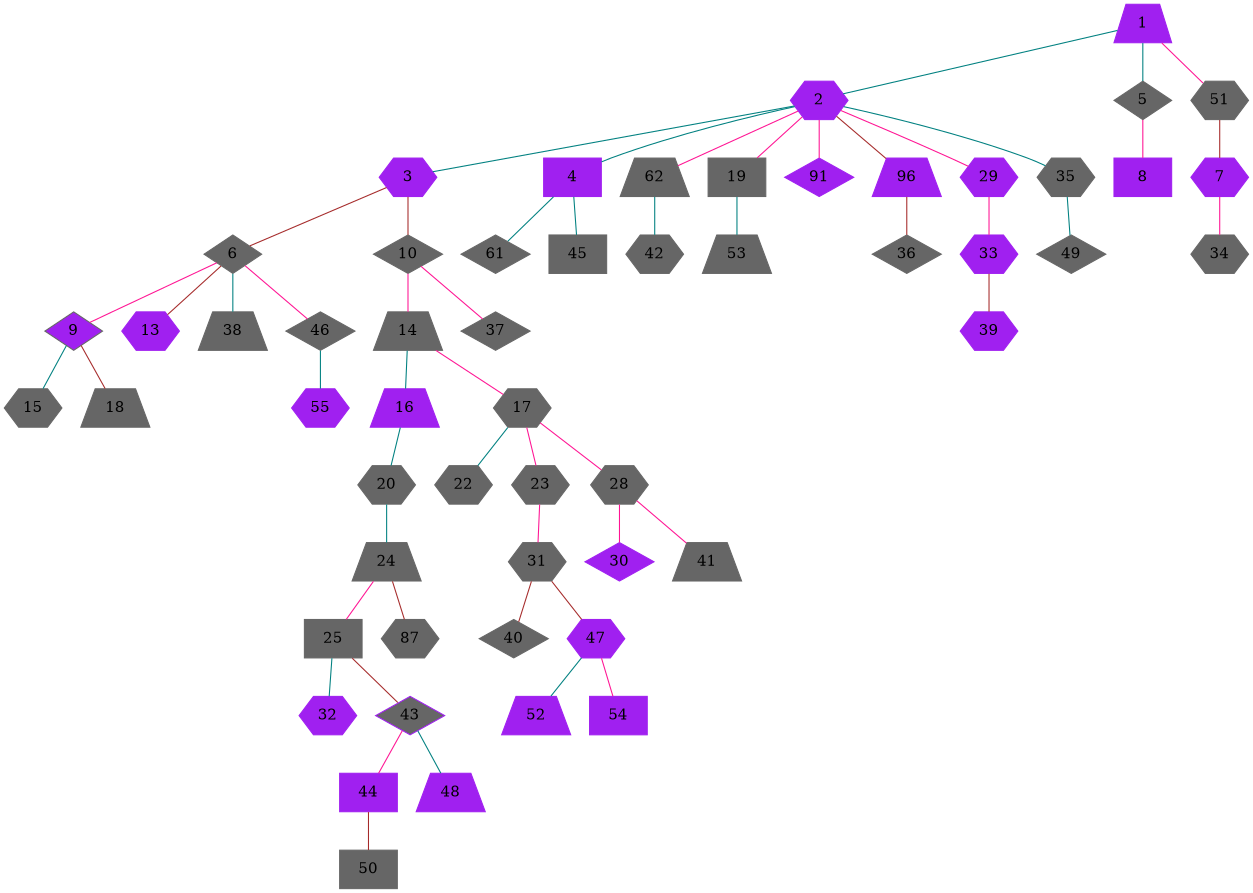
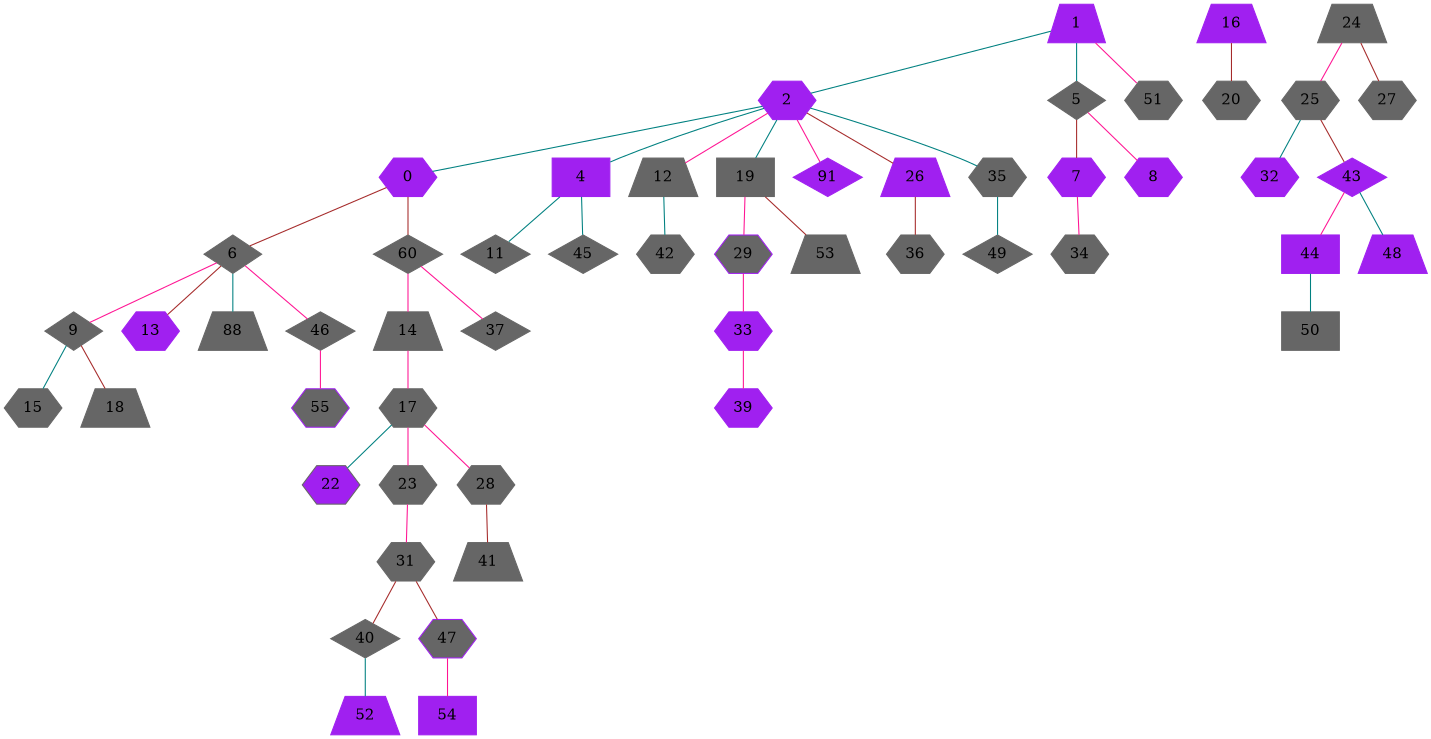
(780, 137) -> (766, 139)
(905, 138) -> (744, 216)
(1220, 139) -> (1077, 139)
(408, 177) -> (408, 177)
(655, 177) -> (663, 177)
(907, 177) -> (915, 177)
(989, 177) -> (743, 254)
(1143, 177) -> (1154, 177)
(737, 216) -> (786, 216)
(408, 254) -> (408, 254)
(496, 254) -> (496, 254)
(578, 254) -> (583, 254)
(907, 254) -> (915, 254)
(989, 293) -> (743, 370)
(74, 331) -> (74, 331)
(233, 331) -> (233, 331)
(320, 370) -> (320, 370)
(406, 370) -> none
(320, 408) -> (320, 408)
(396, 447) -> (1231, 62)
(464, 485) -> (331, 485)
(662, 522) -> (487, 523)
(387, 523) -> none
(619, 562) -> none
(333, 639) -> (1311, 100)
(410, 639) -> (1387, 100)
(596, 639) -> (448, 639)
(566, 677) -> (365, 677)
(410, 716) -> (1352, 177)
(368, 831) -> (1311, 293)
